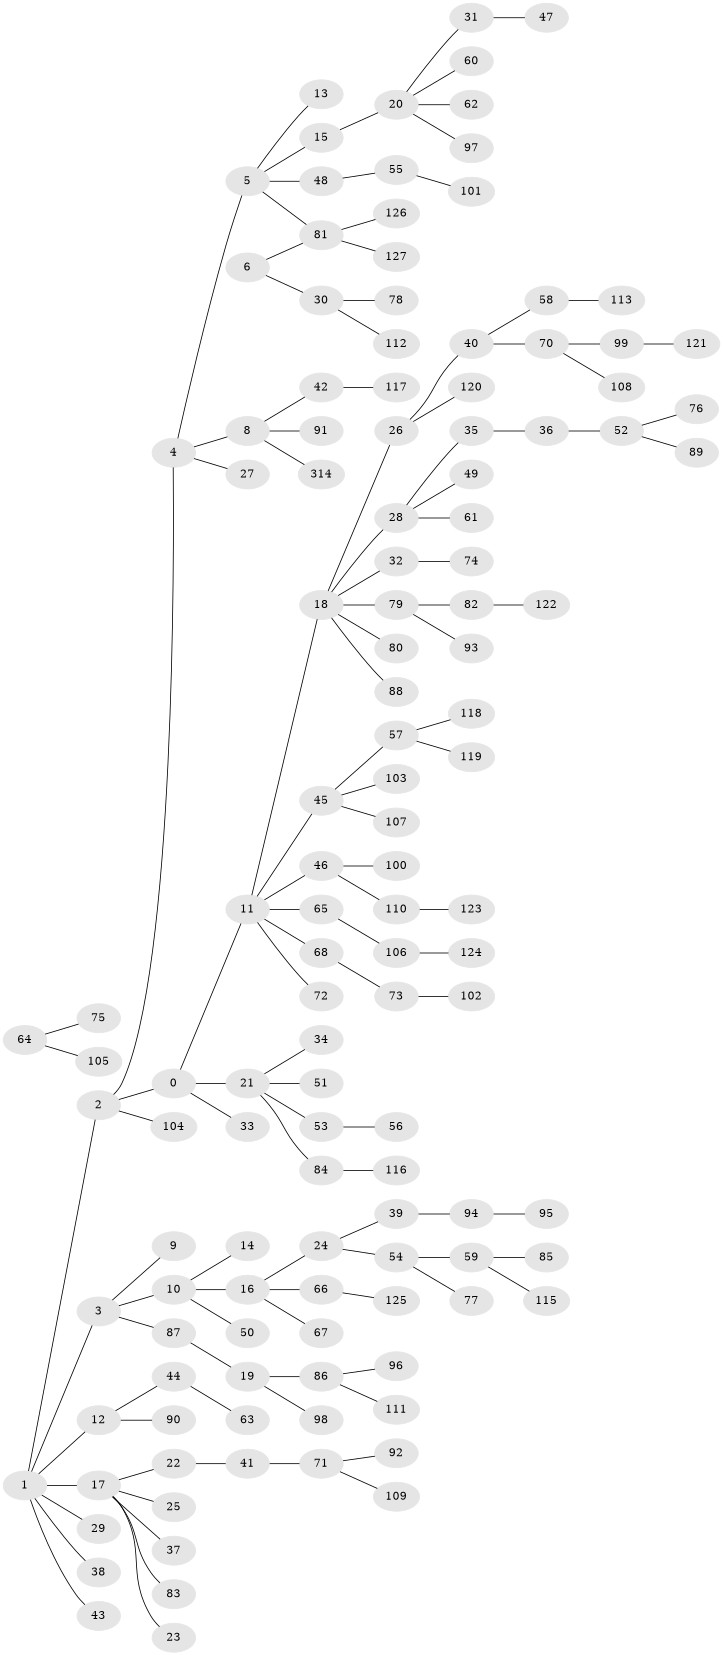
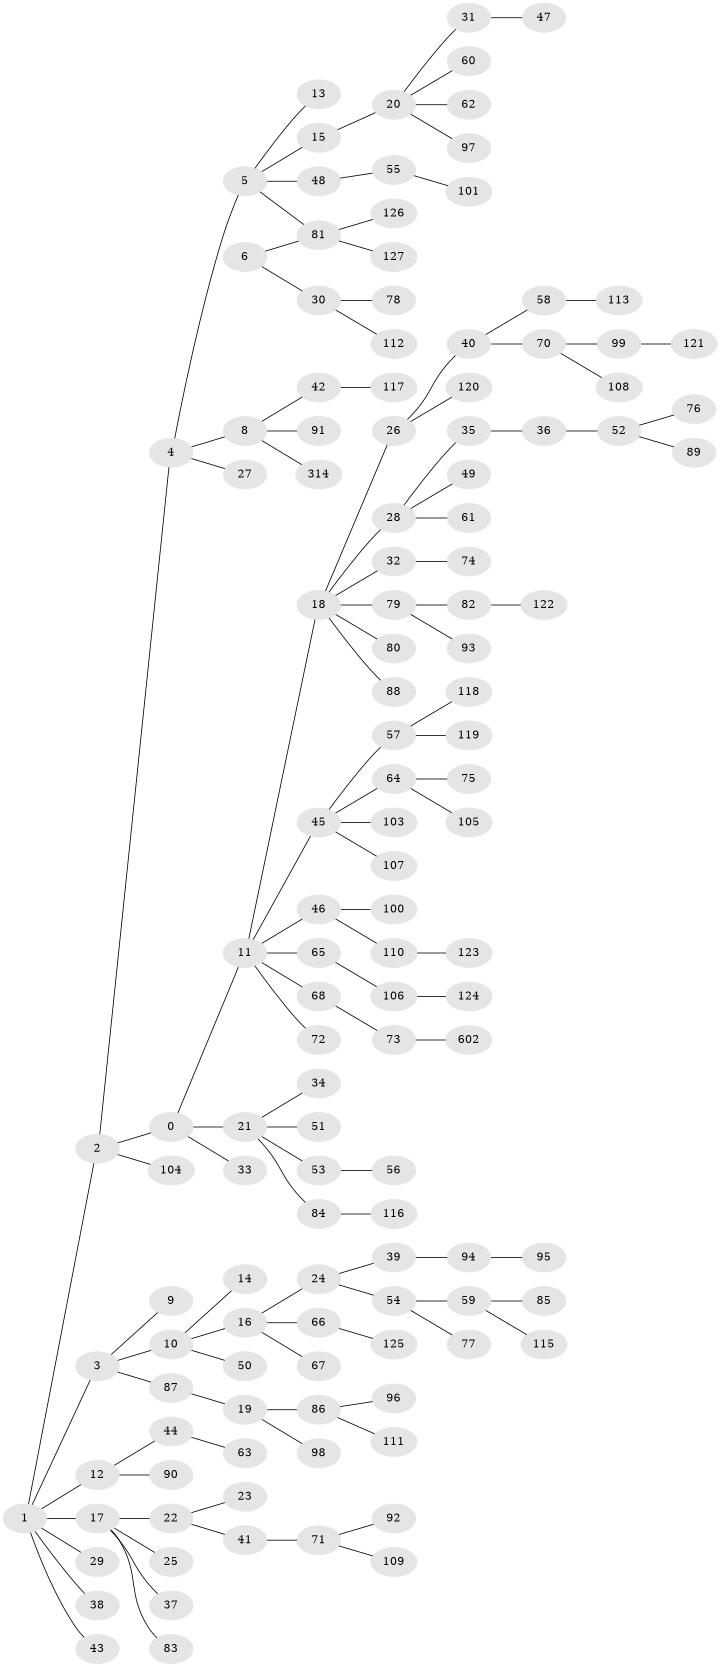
none -> (356, 801)
(472, 996) -> (469, 1040)
(136, 1562) -> (208, 1508)
